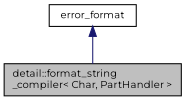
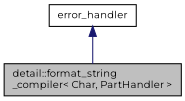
(93, 16) -> (93, 16)
